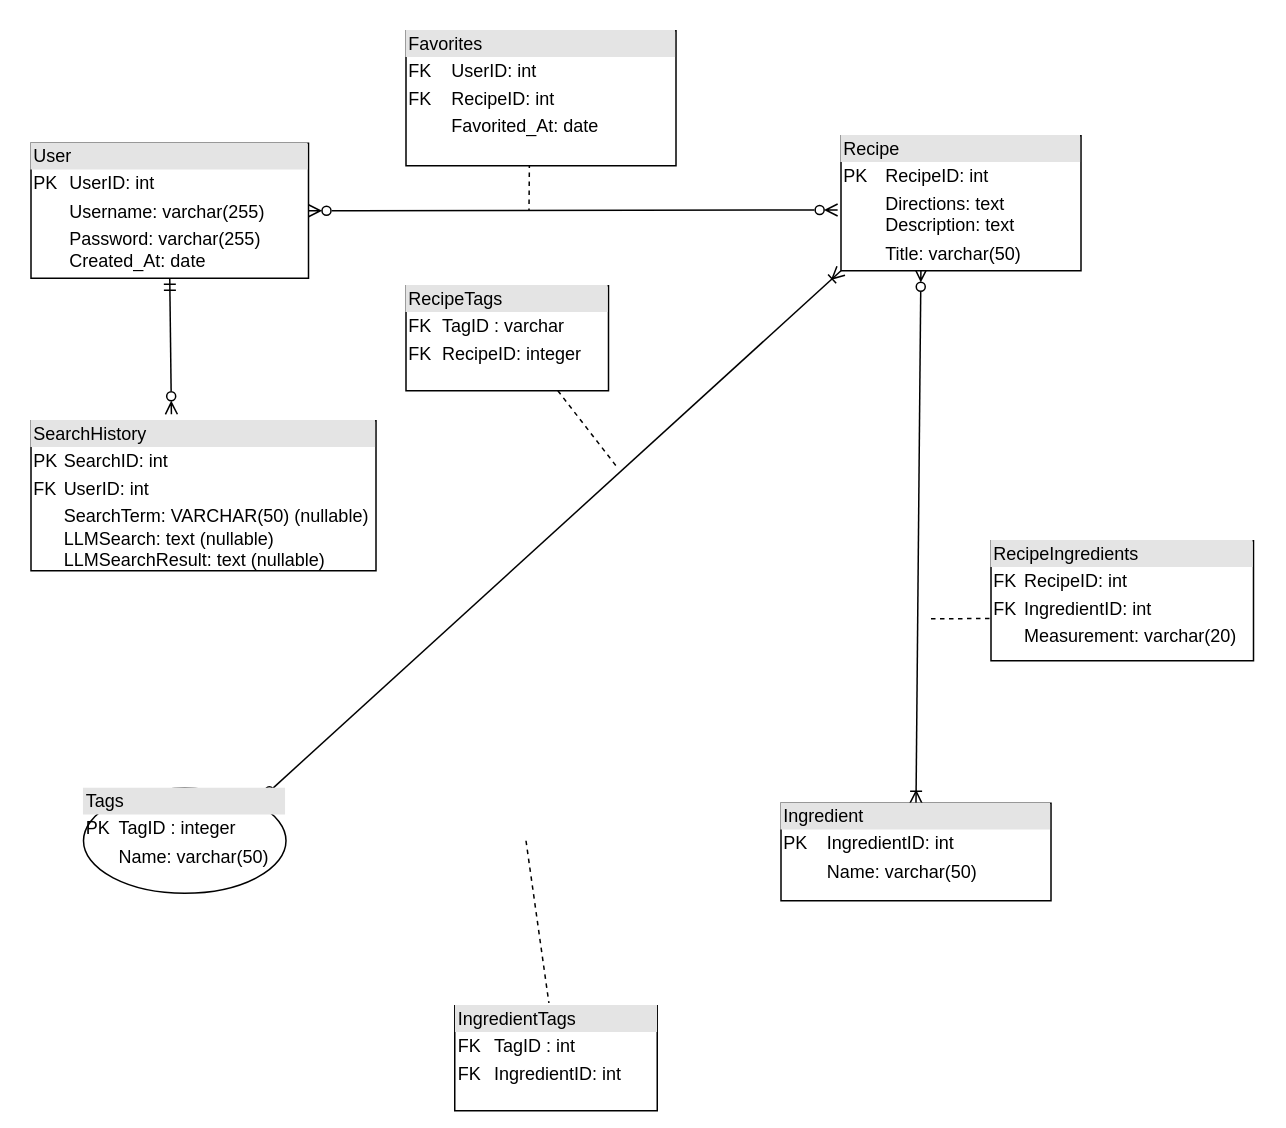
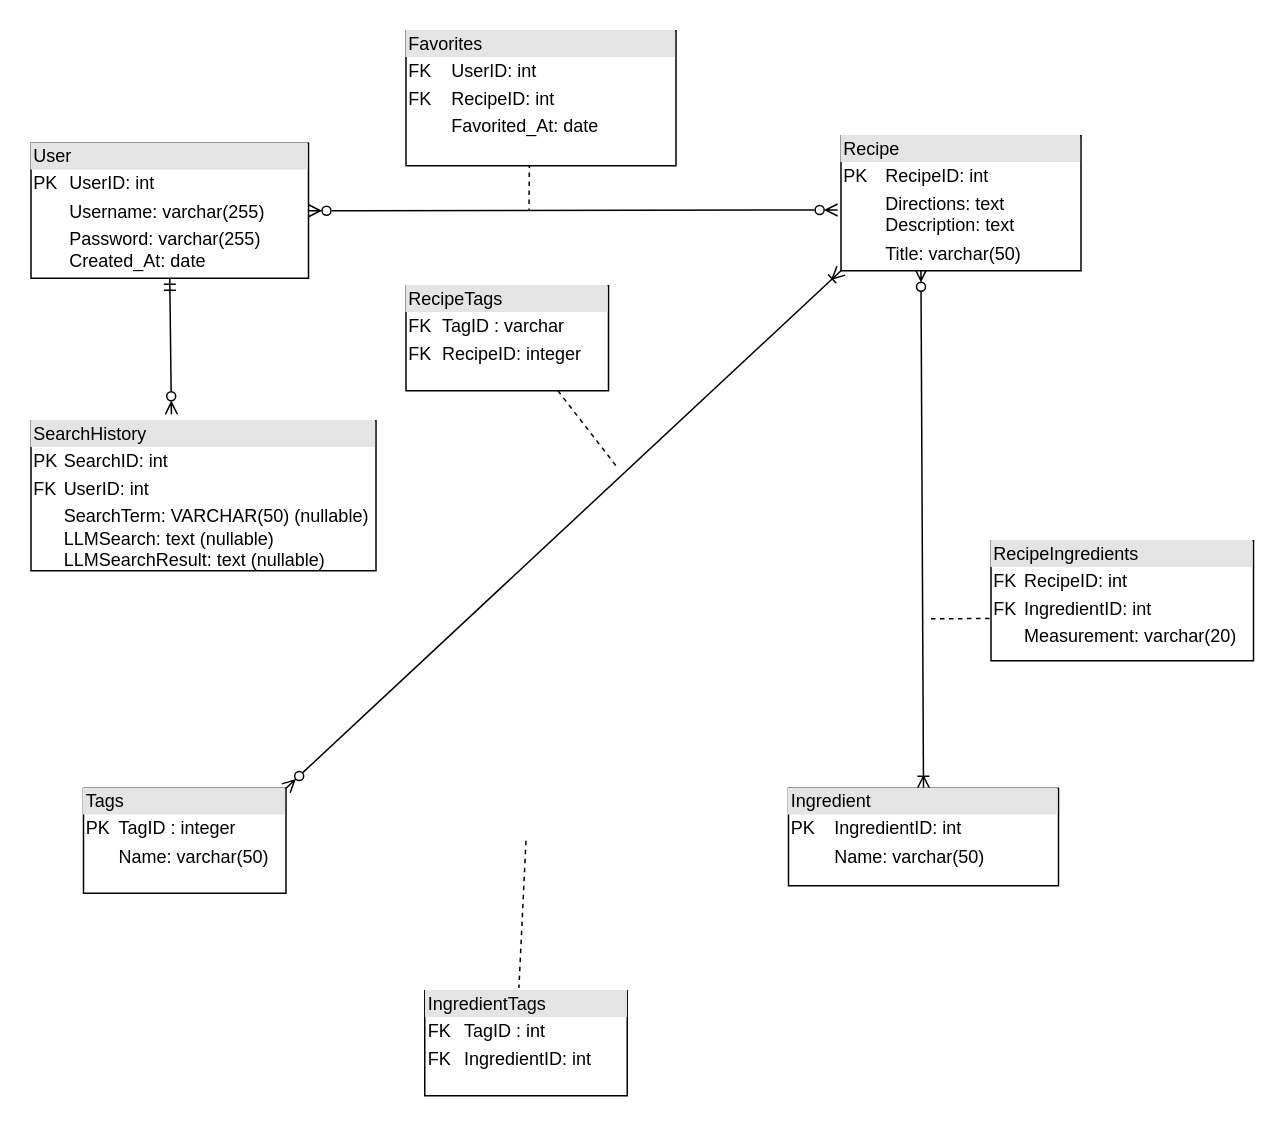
(185, 841) -> (185, 841)
(916, 852) -> (923, 837)
(556, 1058) -> (526, 1043)
